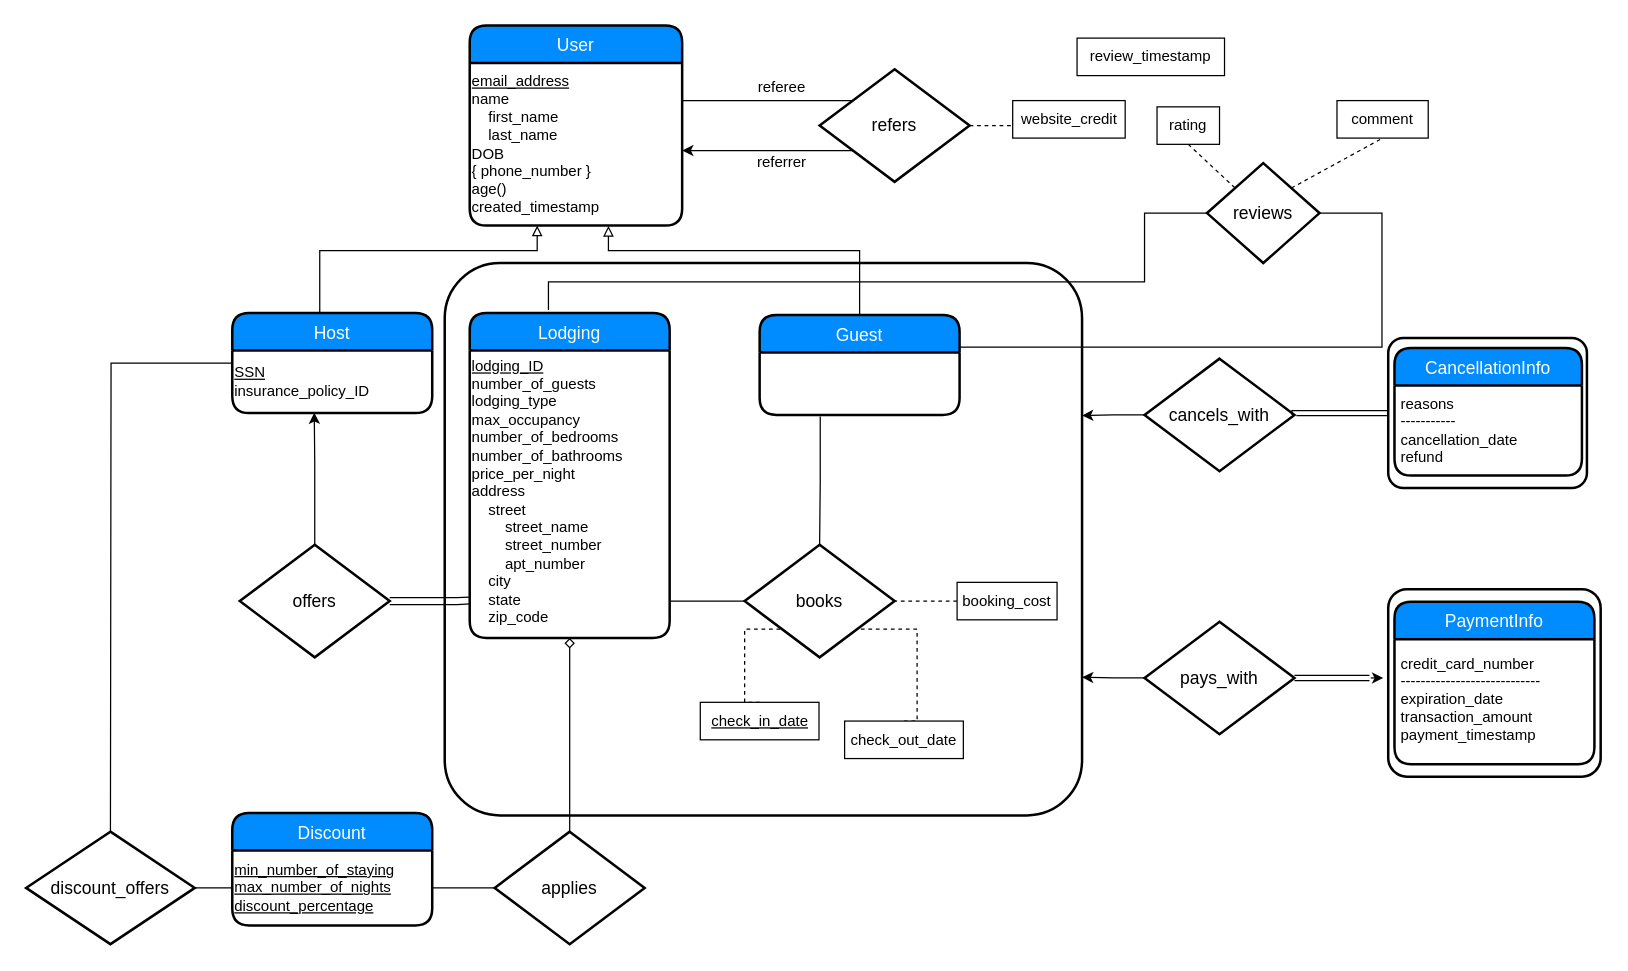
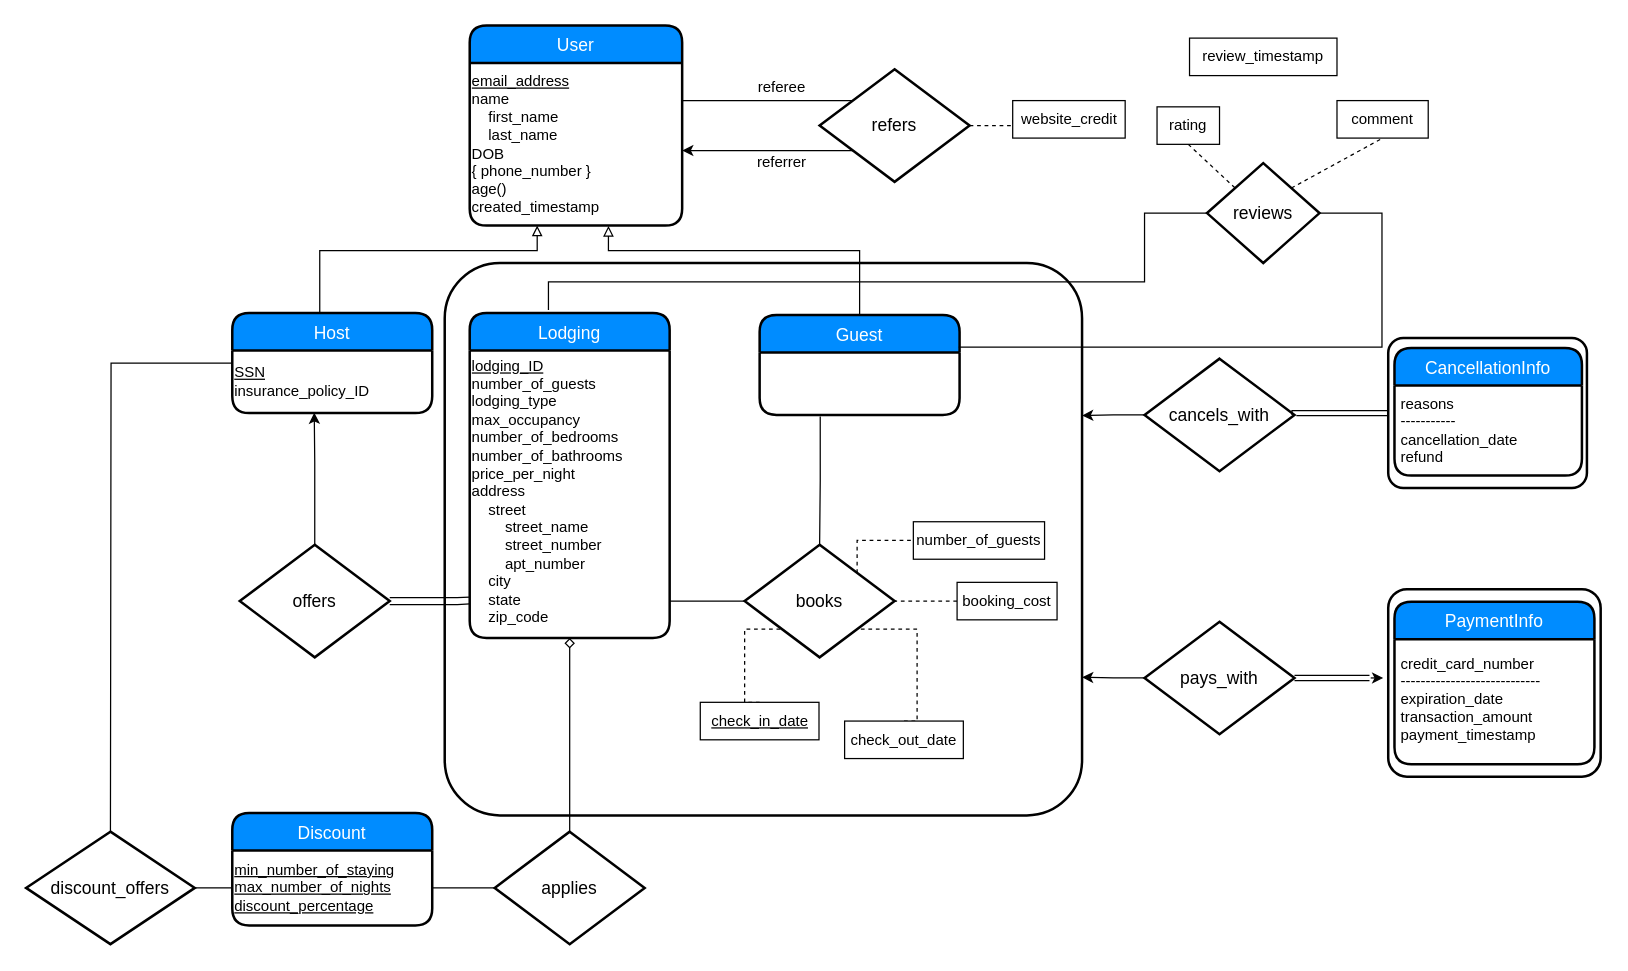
(1151, 57) -> (1263, 57)
none -> (869, 541)
none -> (979, 541)
